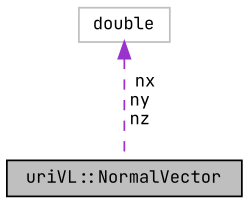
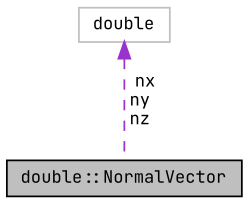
(124, 178) -> (124, 178)
